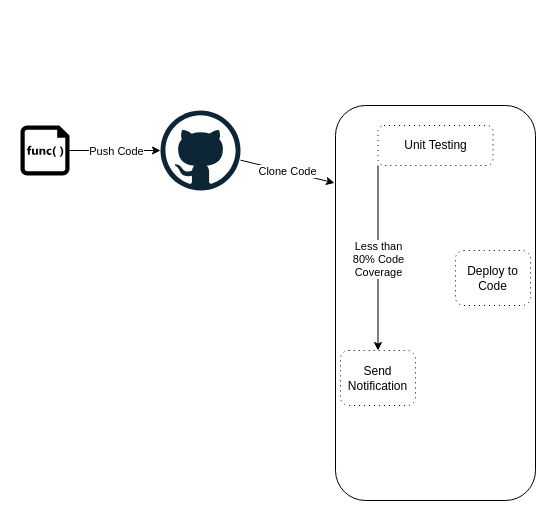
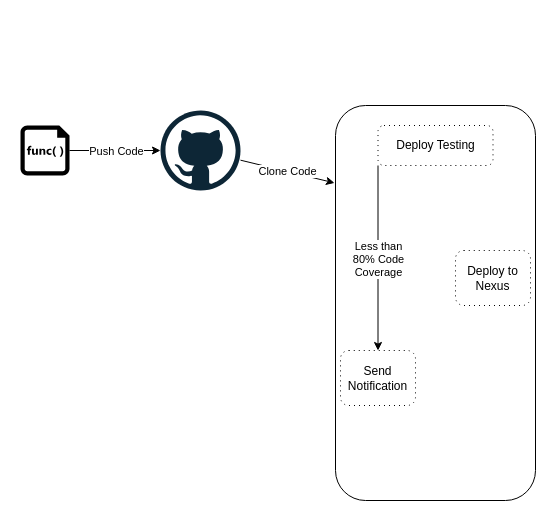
(436, 146) -> (436, 146)
(493, 279) -> (493, 279)
